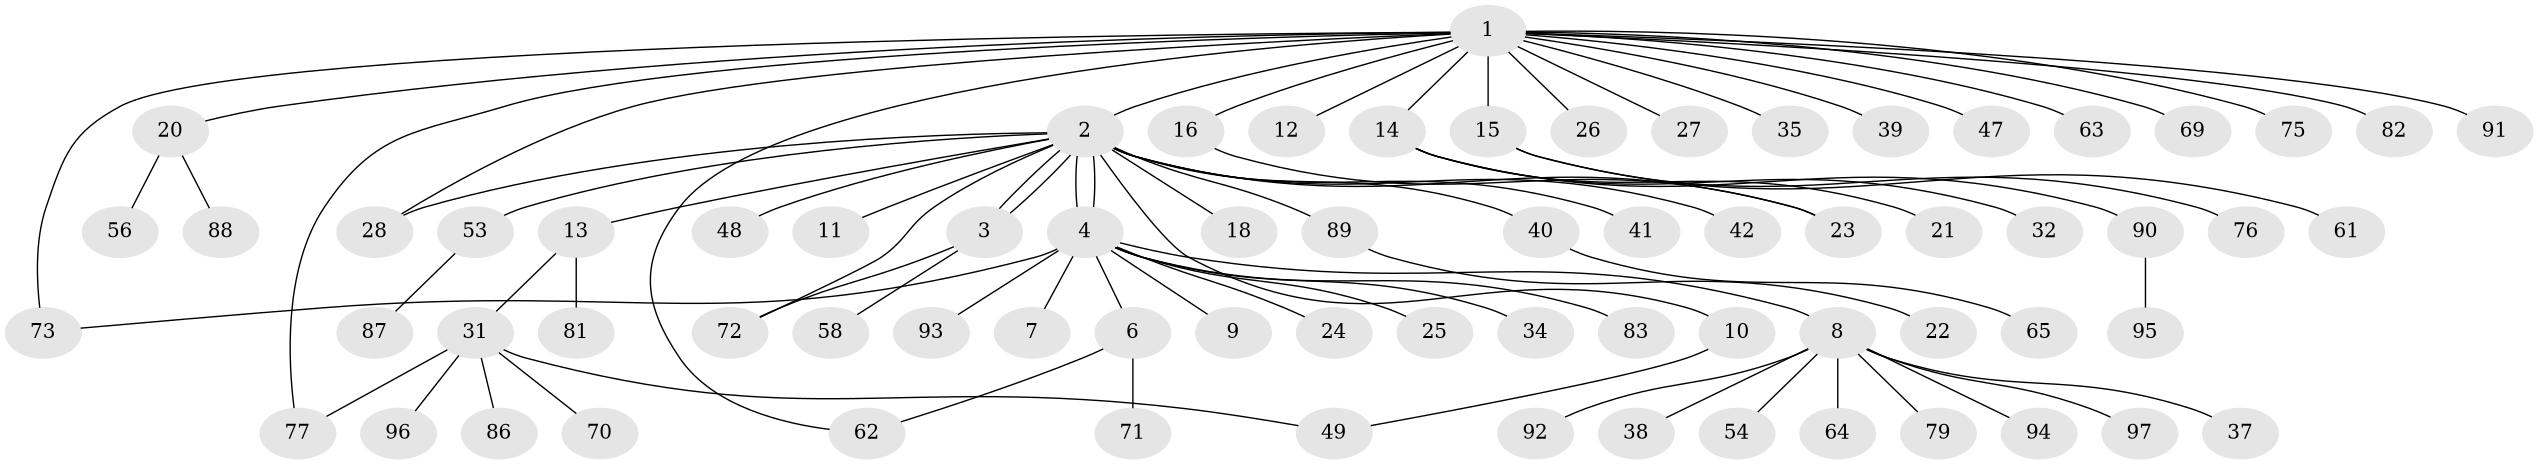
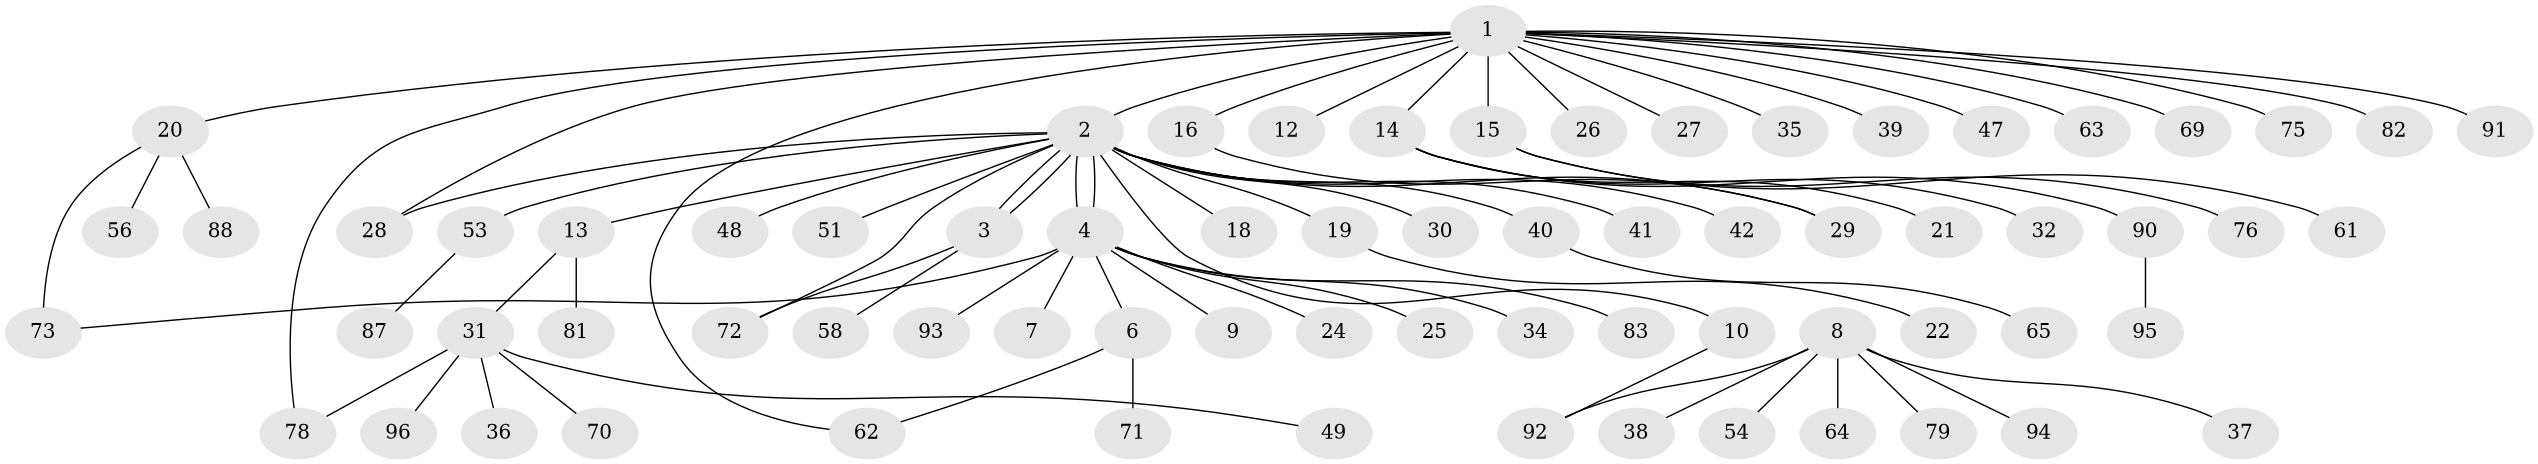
(668, 49) -> (67, 212)
(831, 232) -> (831, 232)
(1340, 232) -> (1340, 232)
none -> (1441, 232)
(1843, 232) -> (1843, 232)
(1518, 272) -> none
(1541, 393) -> (1636, 383)
(298, 434) -> (298, 434)
(499, 434) -> (499, 434)
(2140, 434) -> none
